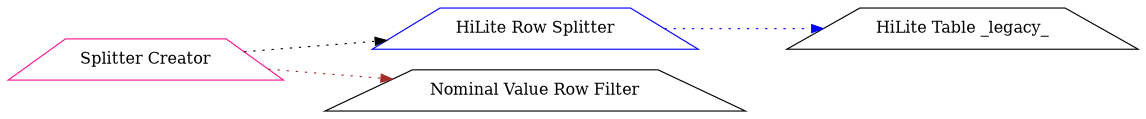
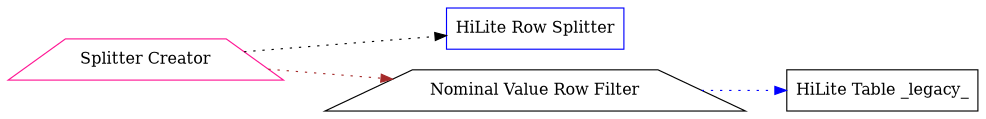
(535, 29) -> (535, 29)
(738, 29) -> (738, 90)
(962, 29) -> (882, 90)
